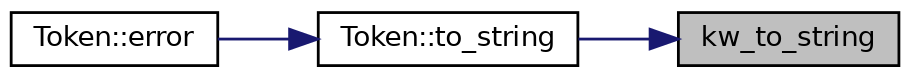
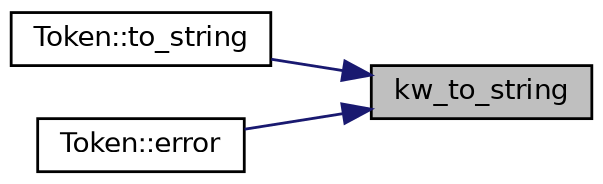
(253, 39) -> (294, 121)
